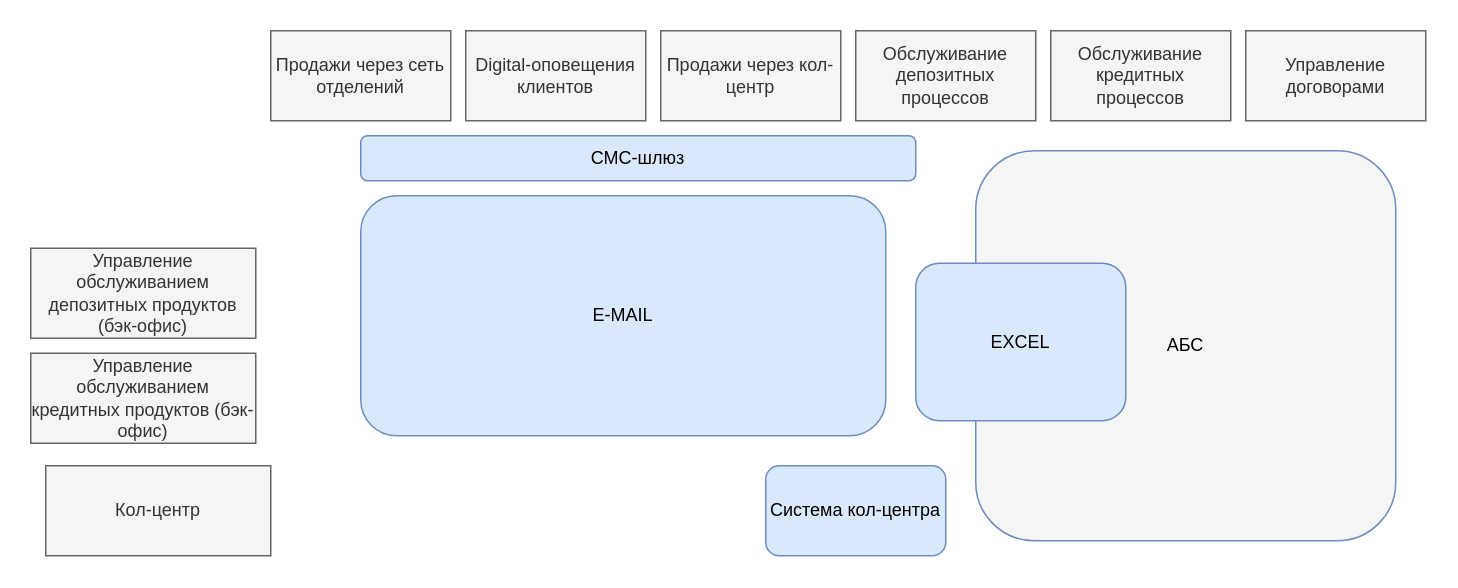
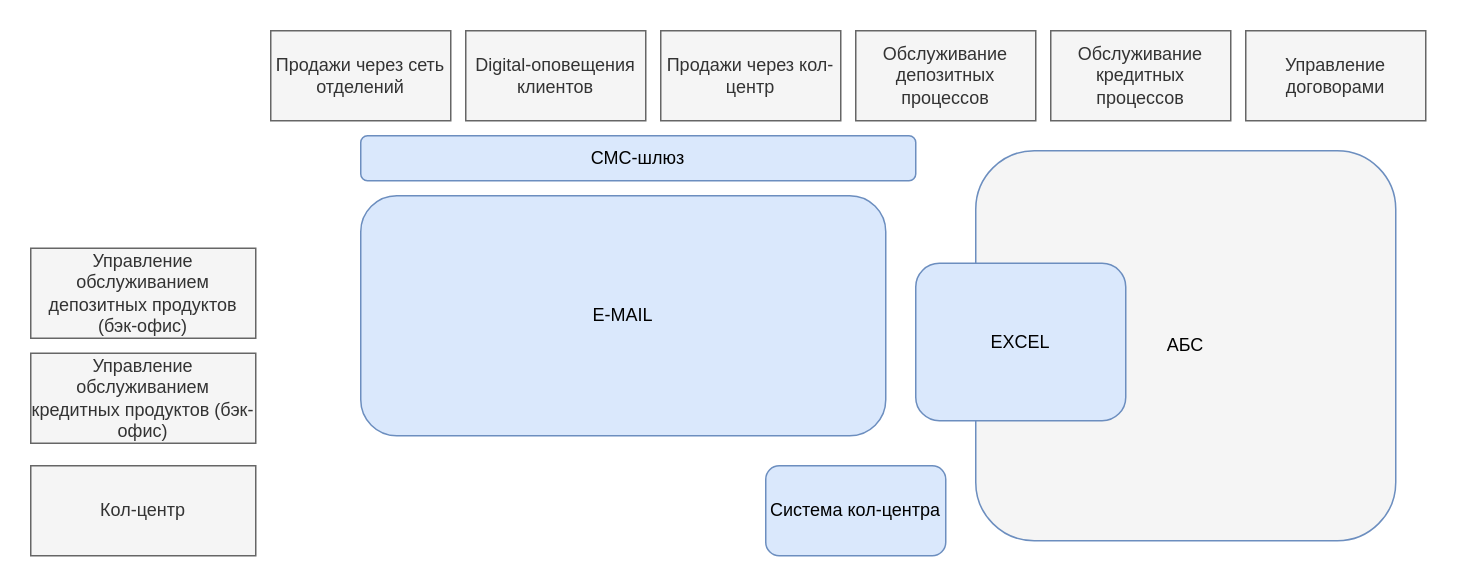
(158, 511) -> (143, 511)
